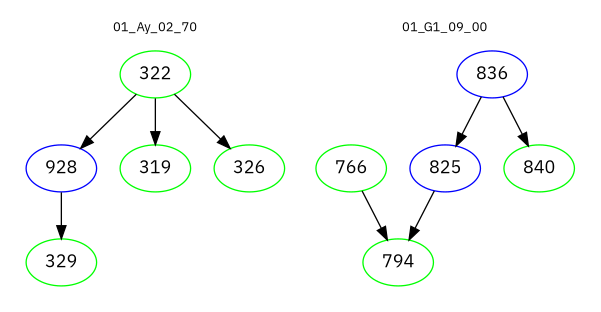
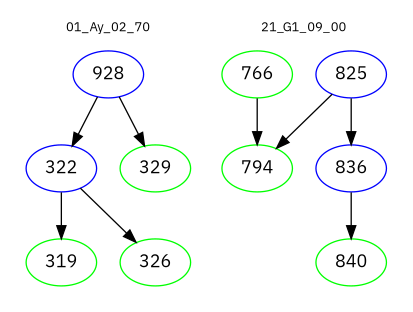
(445, 28) -> (304, 28)
(155, 74) -> (61, 168)
(472, 116) -> (351, 115)
(113, 117) -> (88, 116)
